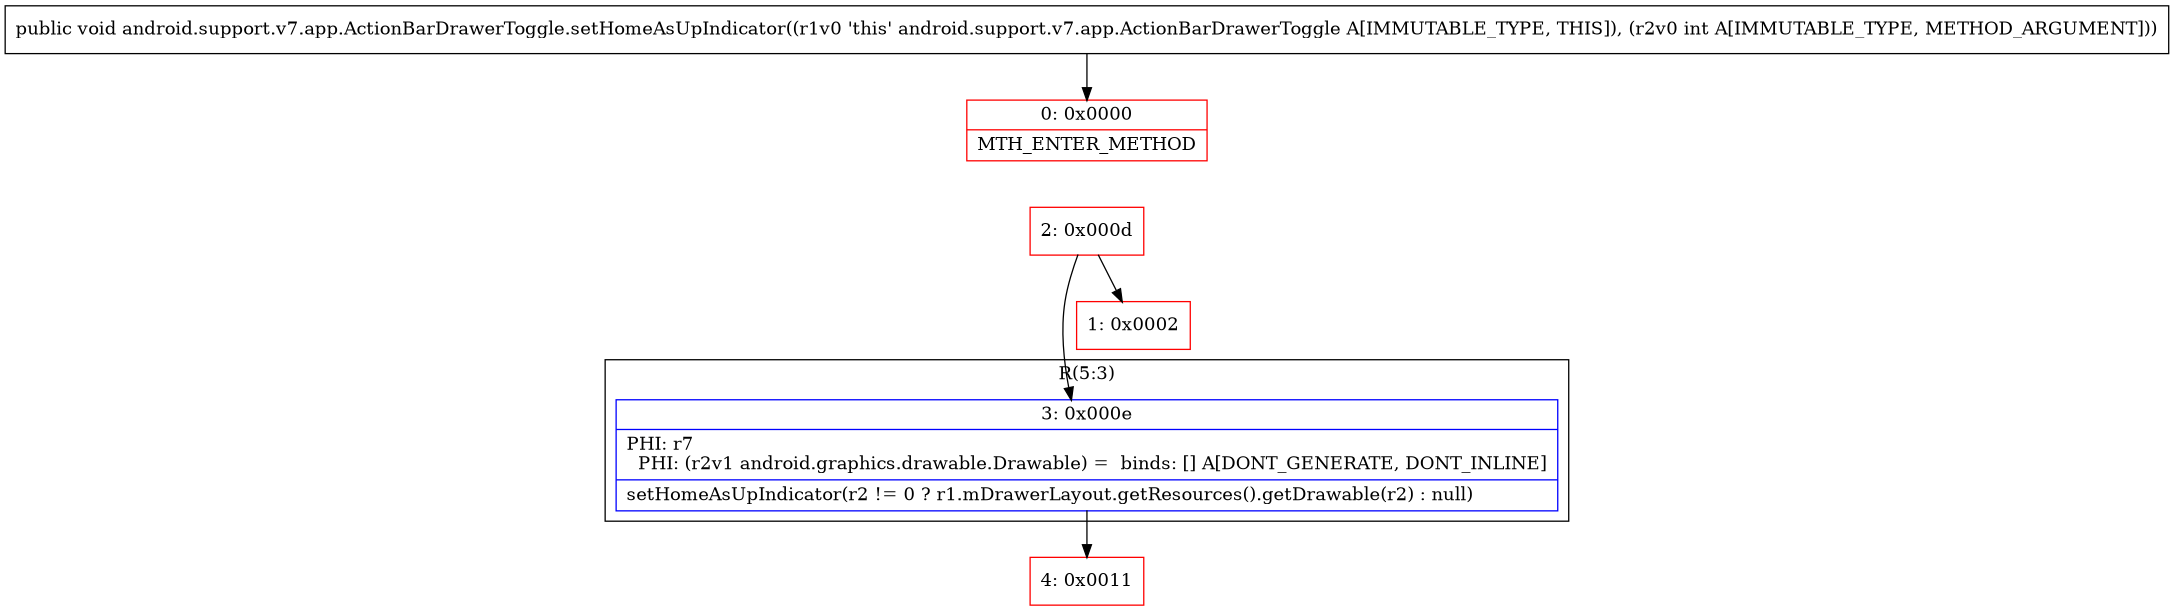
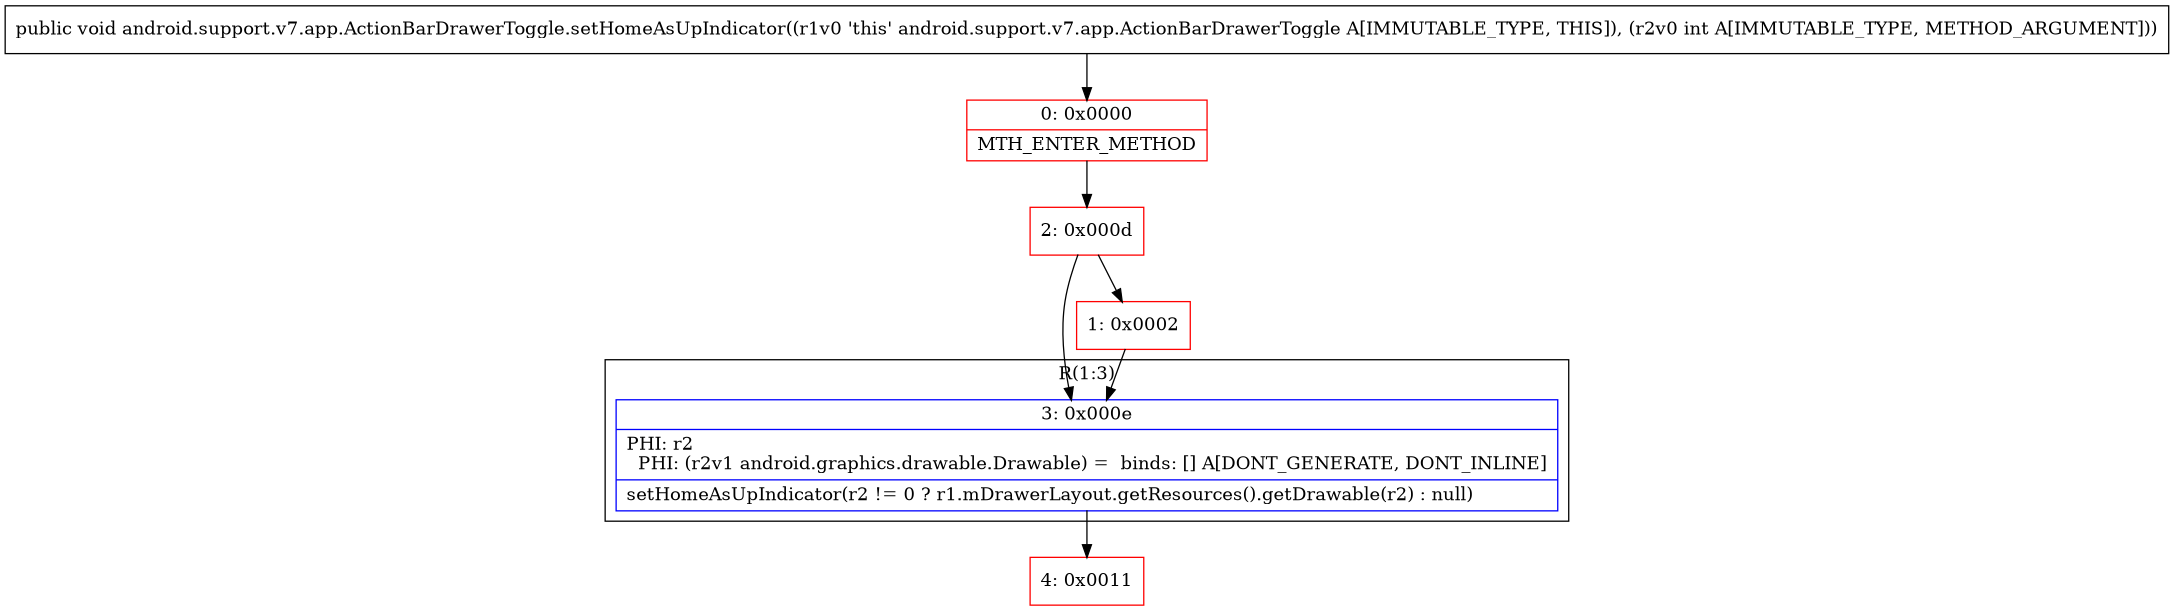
none -> (1087, 177)
none -> (1118, 368)
(1087, 375) -> (1087, 375)
(663, 444) -> (663, 444)
